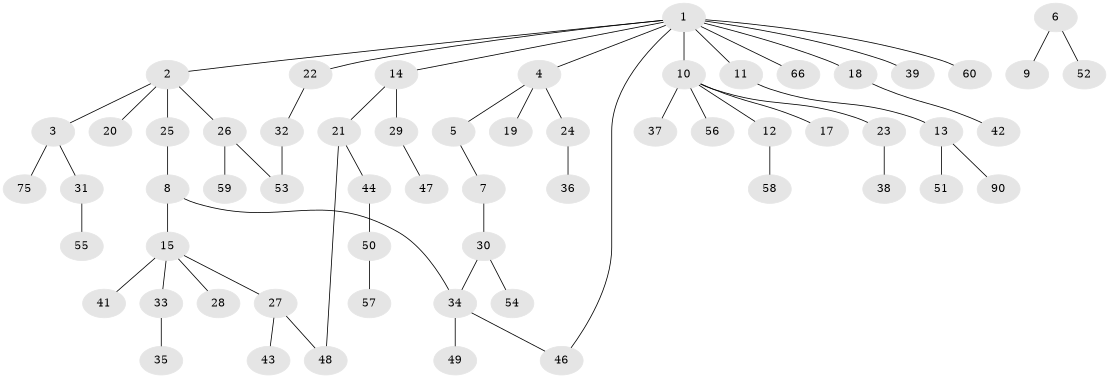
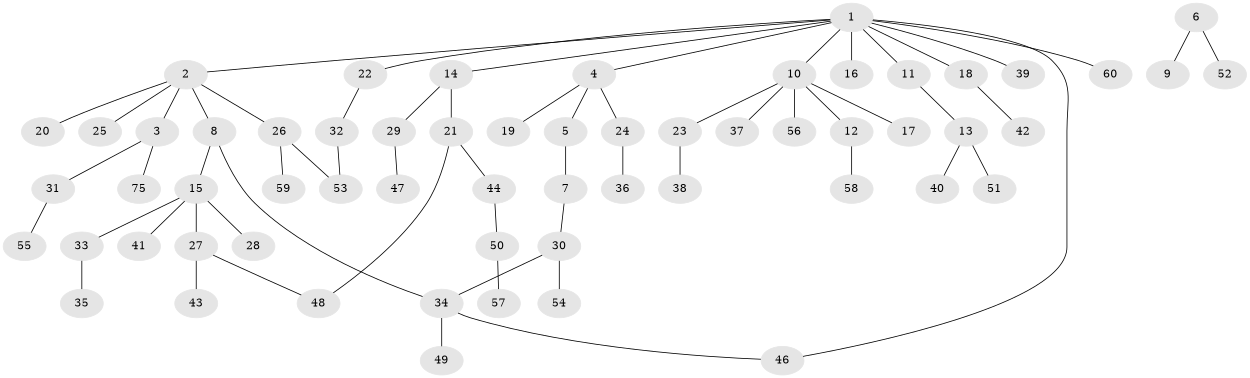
(798, 75) -> (852, 75)
(168, 161) -> (200, 103)
(999, 189) -> (937, 189)
